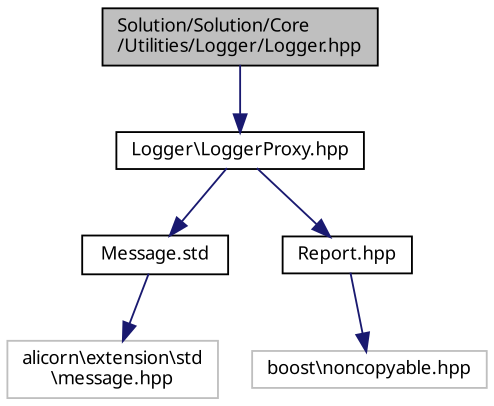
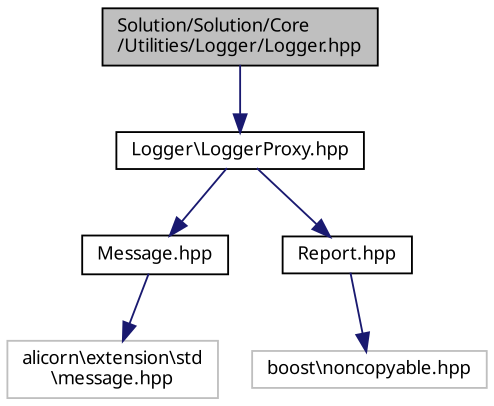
(155, 255) -> (155, 255)
